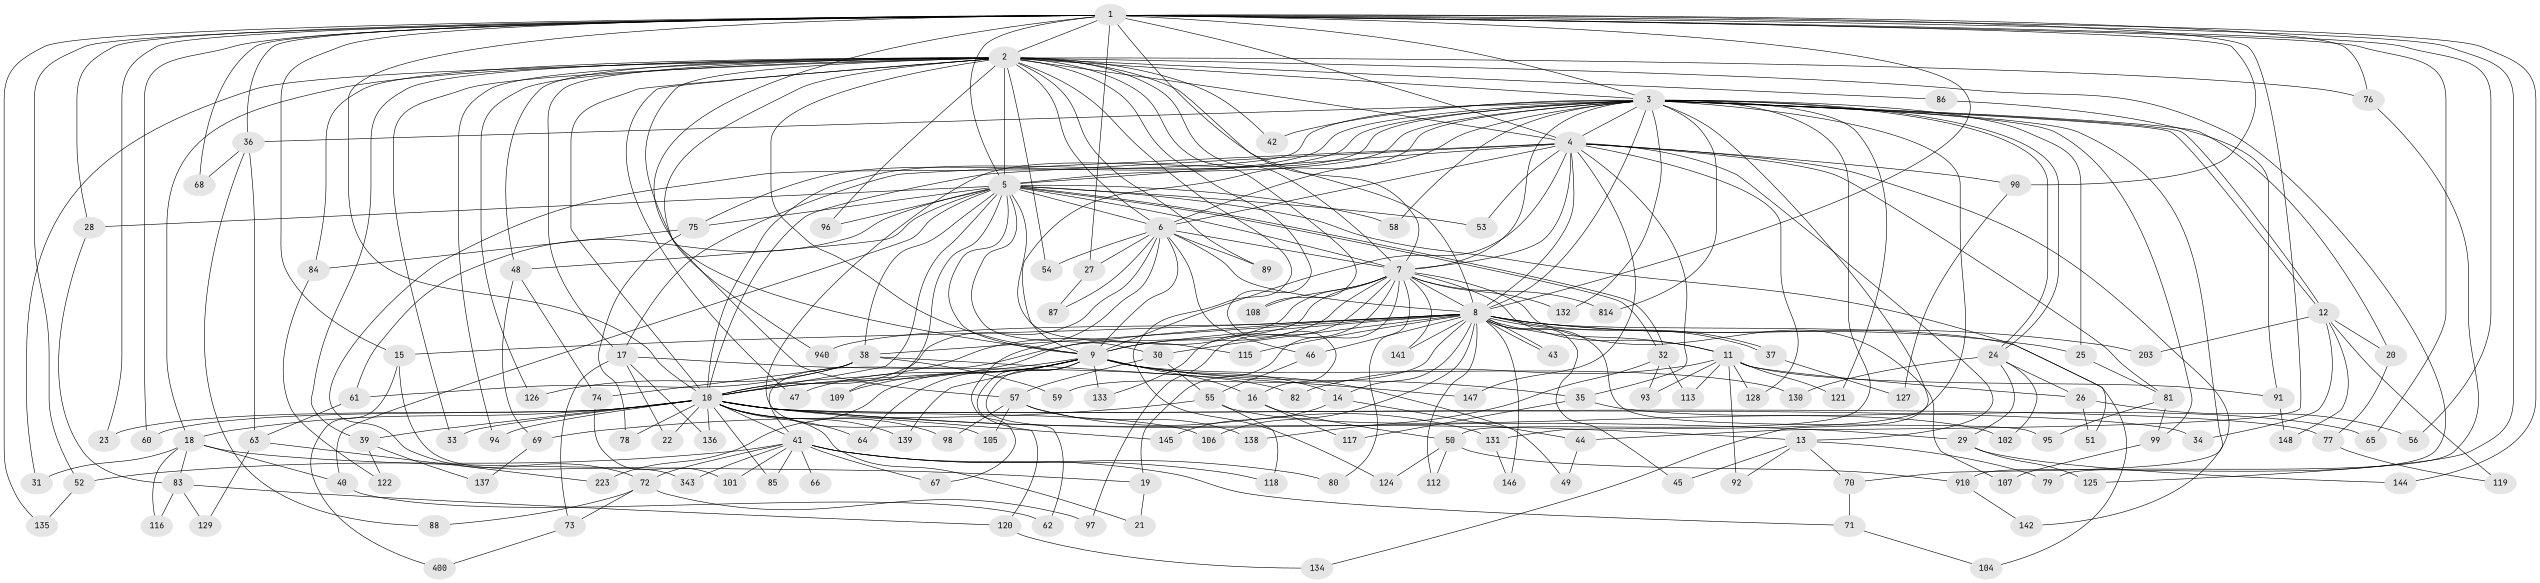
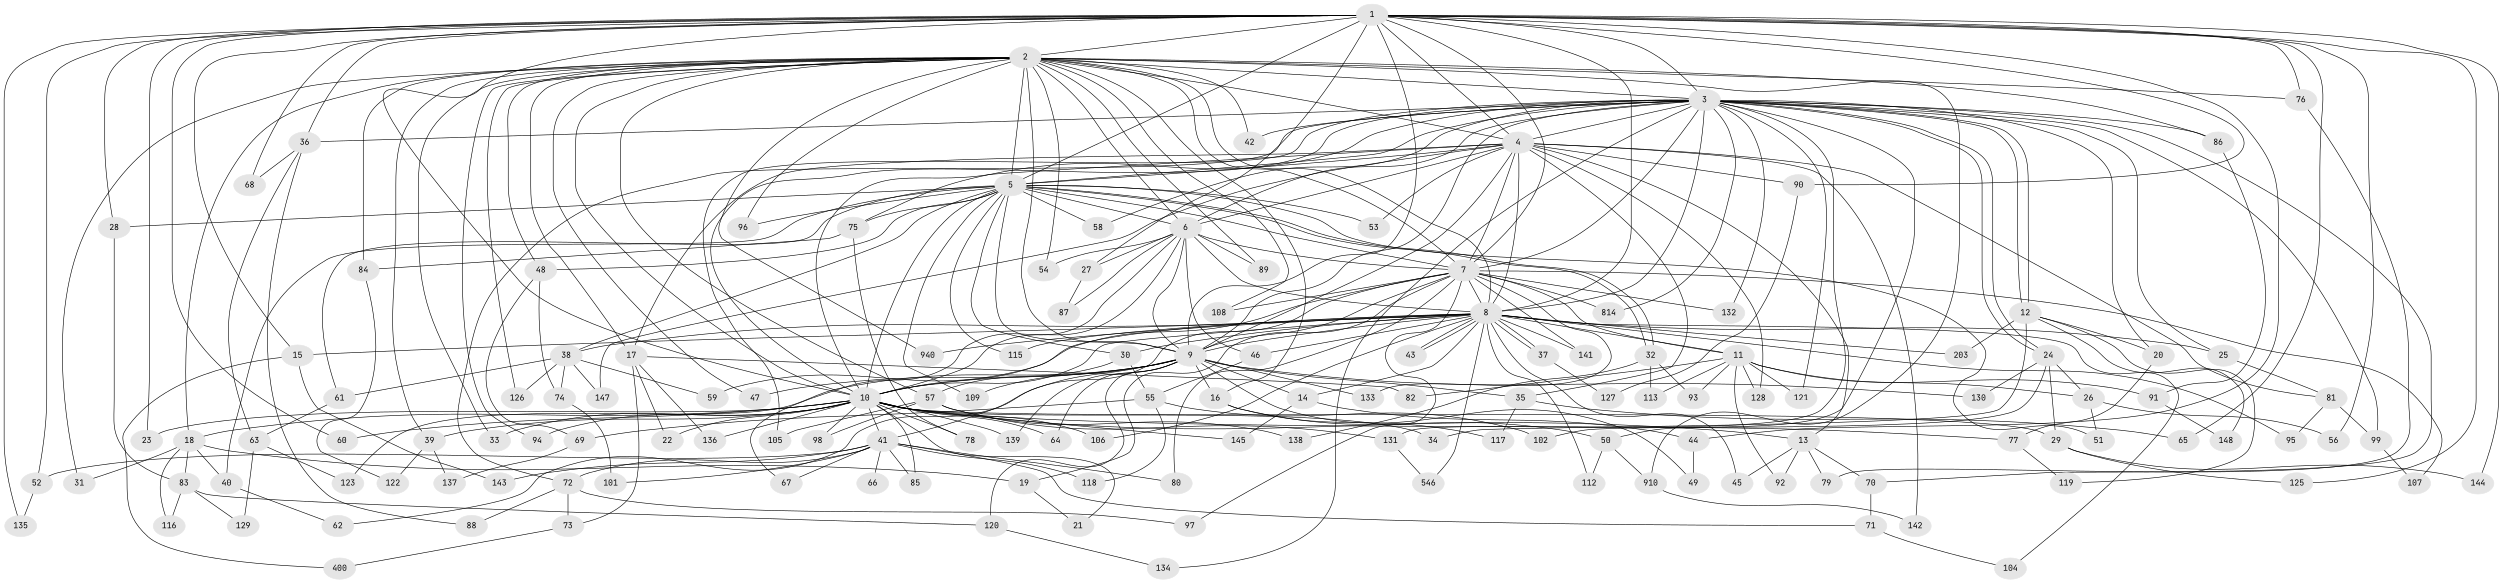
none -> (2073, 117)
(602, 483) -> (348, 483)
(688, 483) -> (499, 483)
(1386, 483) -> none
(1509, 483) -> (1428, 483)
